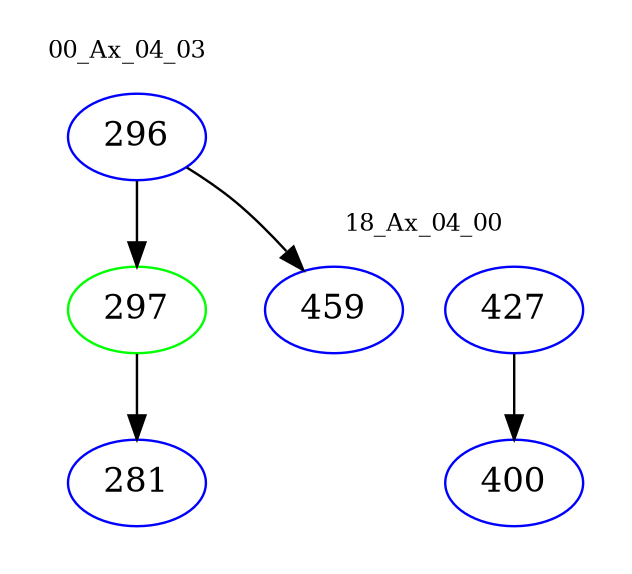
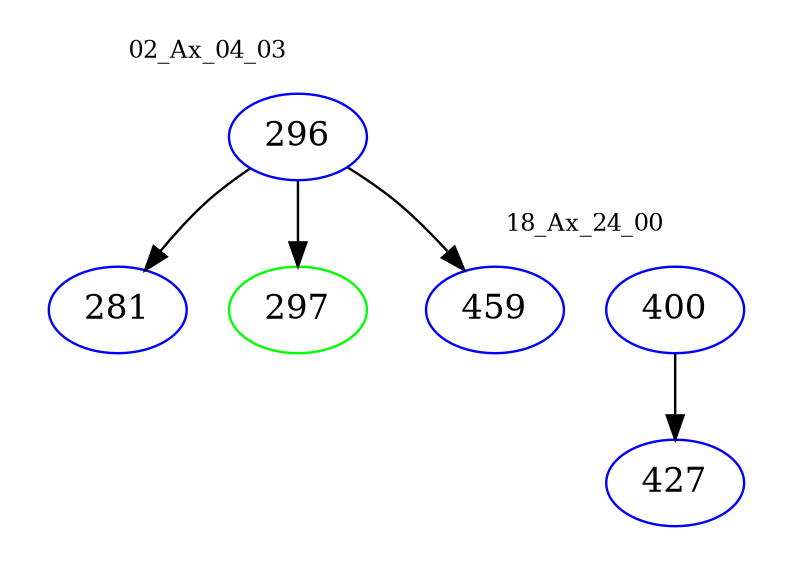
(127, 52) -> (208, 52)
(424, 225) -> (585, 225)
(137, 385) -> (202, 206)
(514, 385) -> (675, 385)
